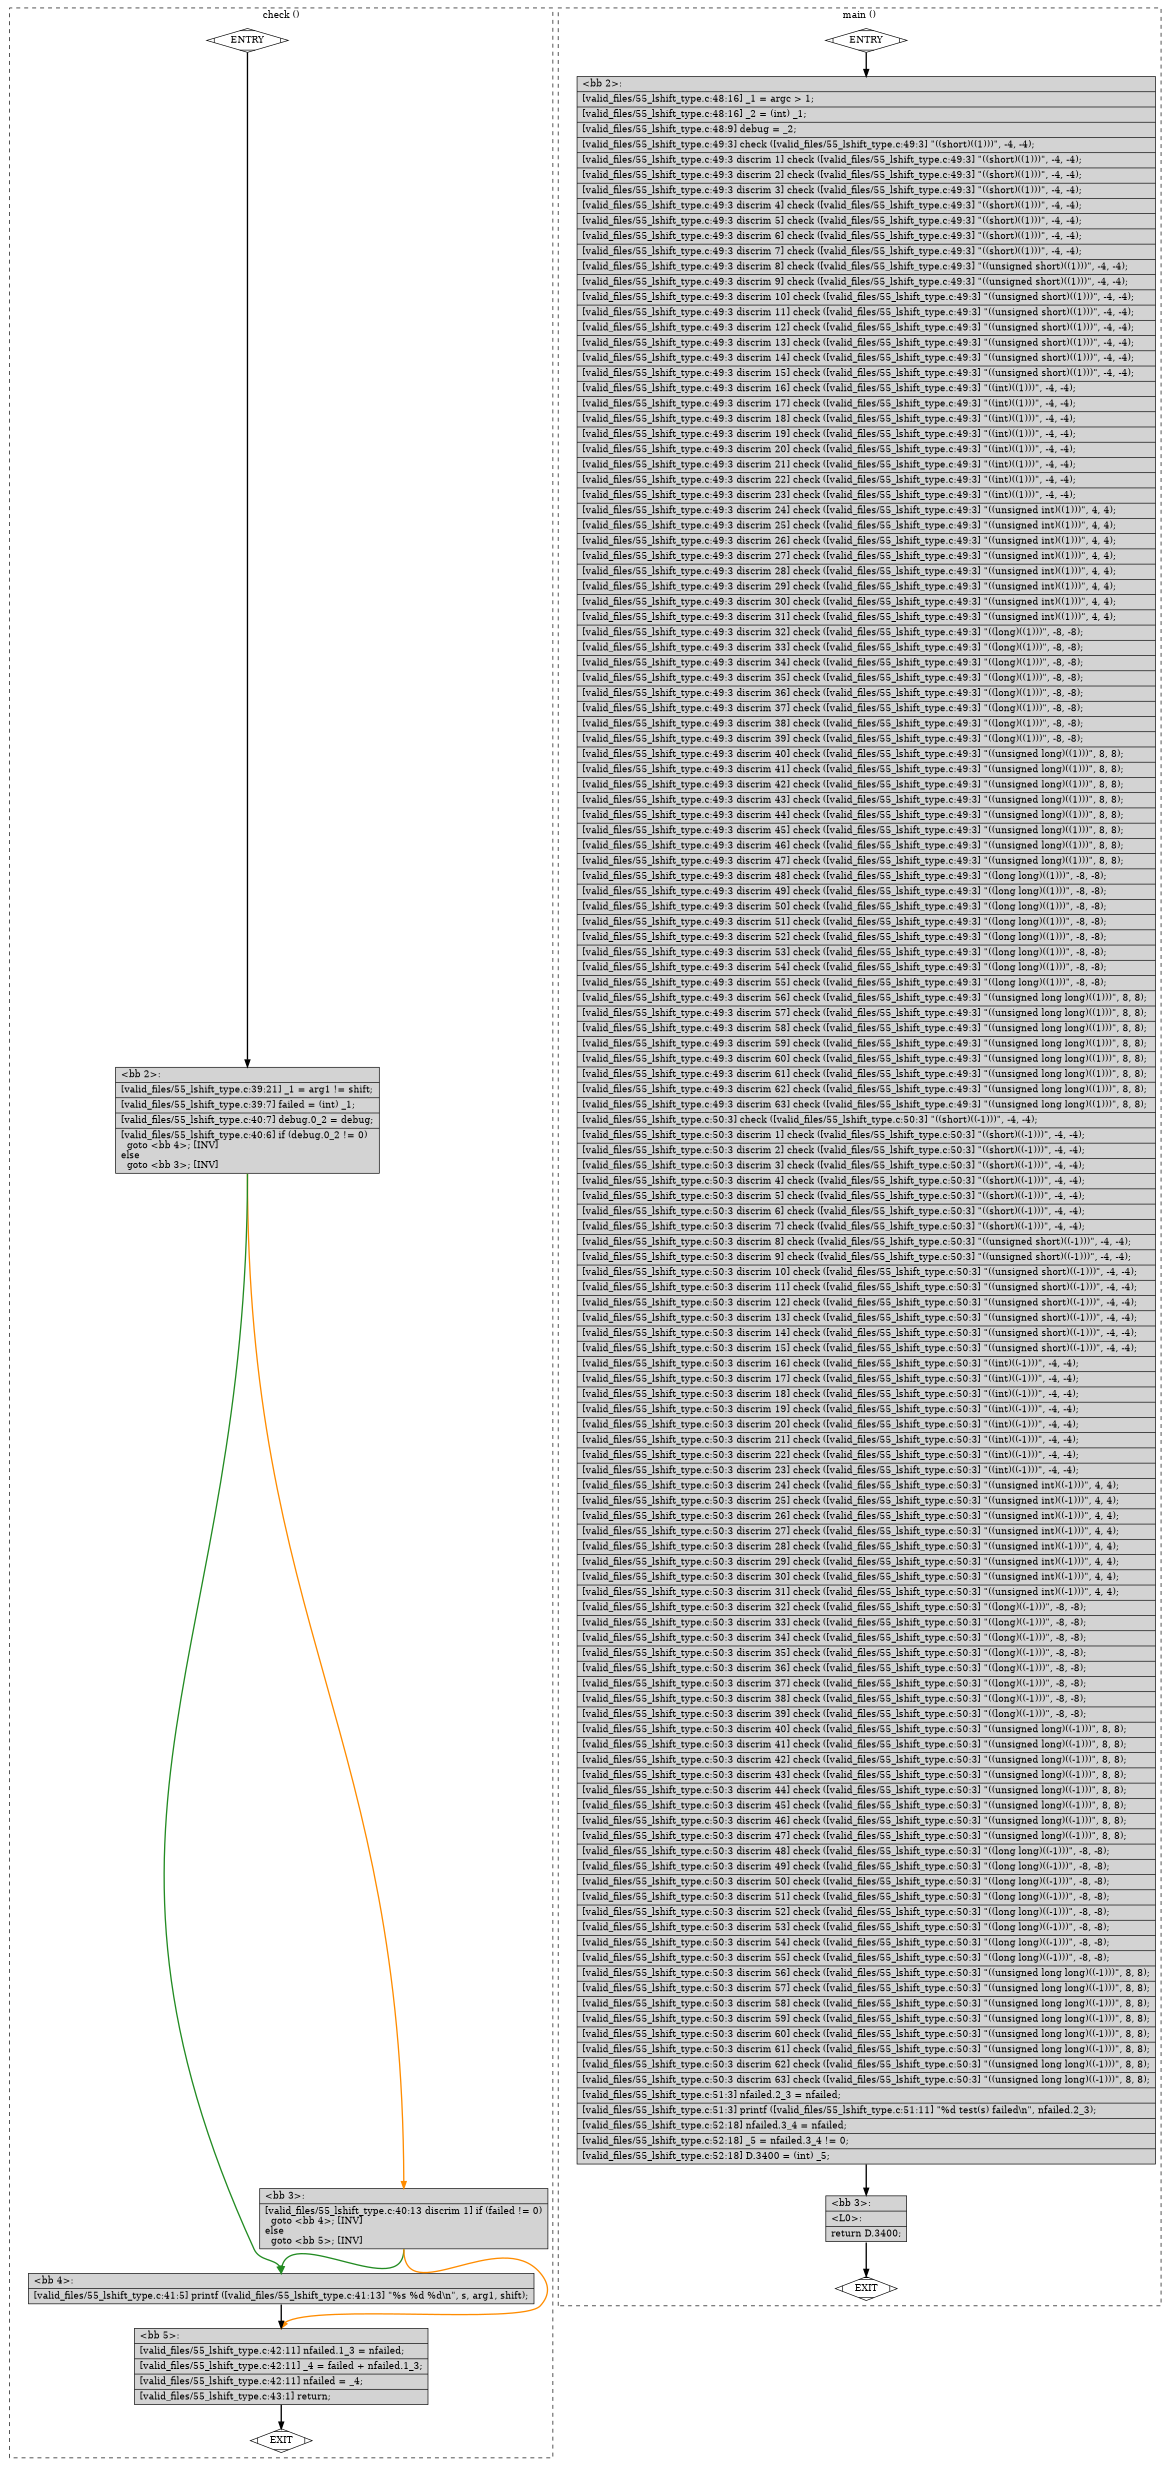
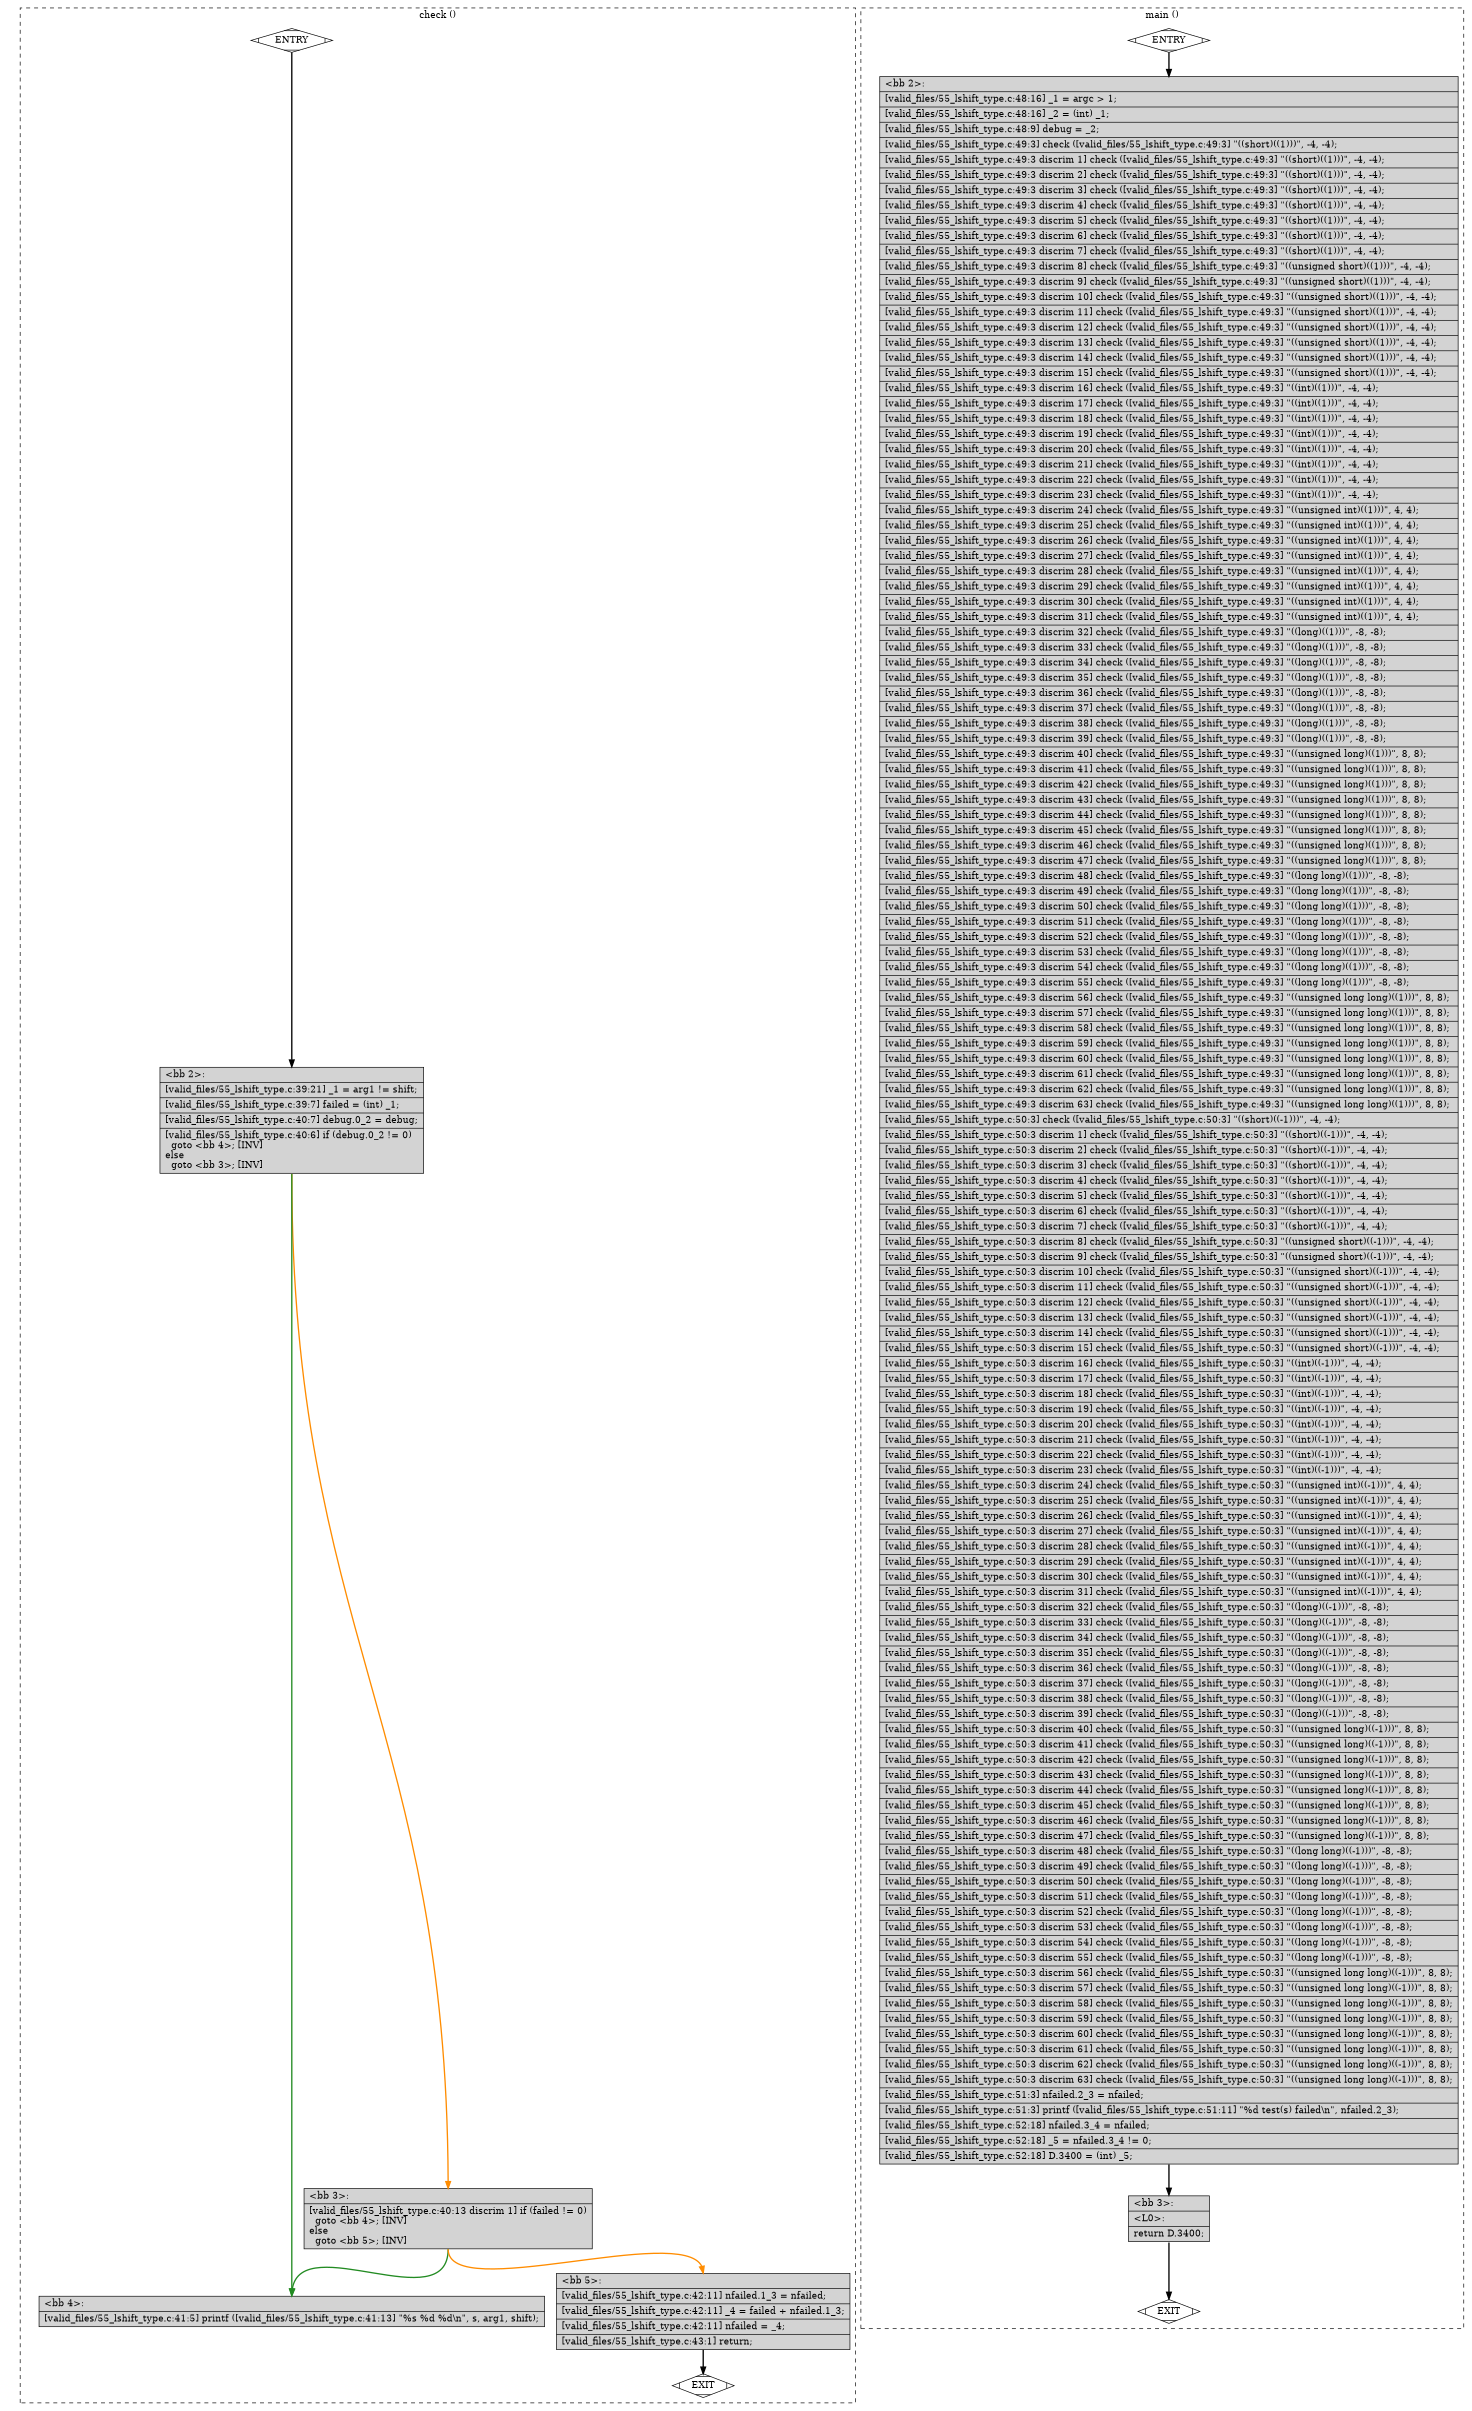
(281, 2313) -> none
